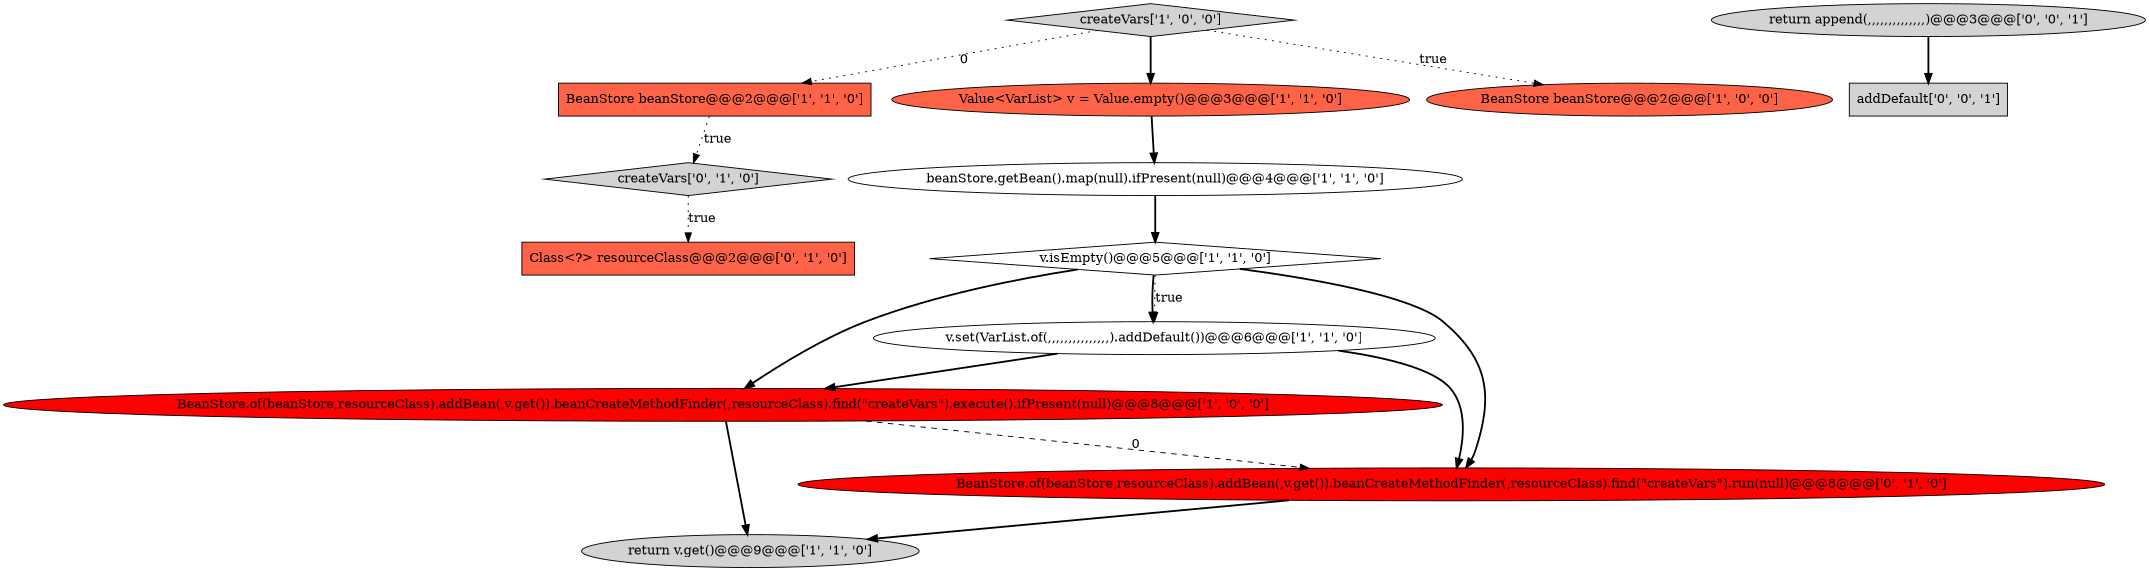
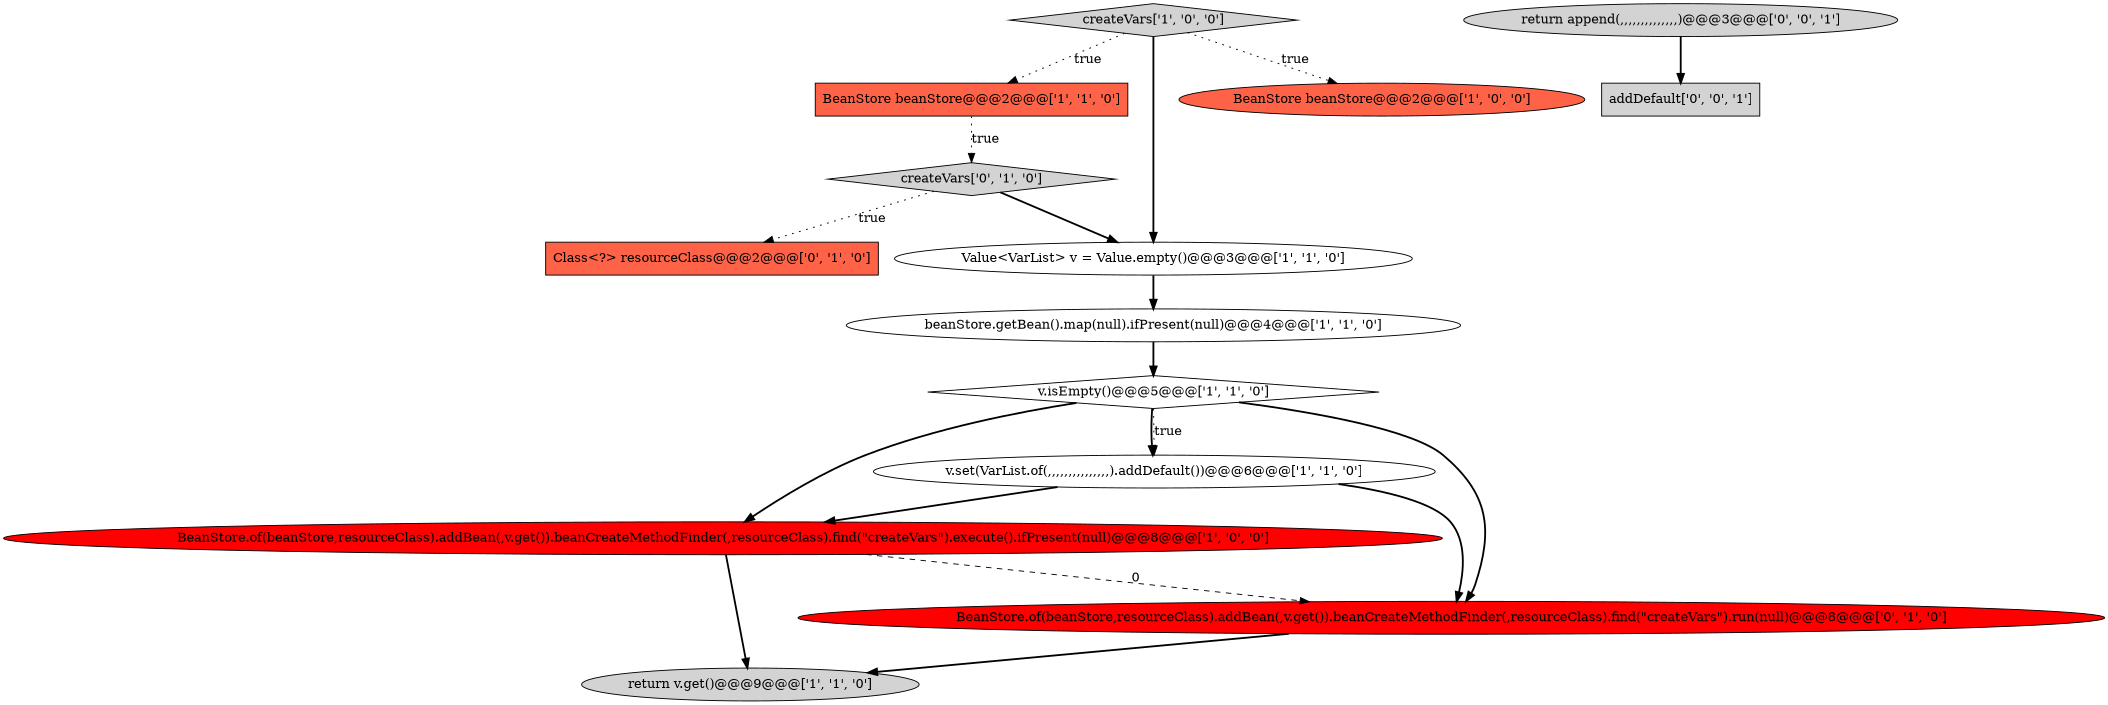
(964, 60) -> (1088, 60)
(1151, 100) -> (1153, 259)
none -> (1054, 215)
